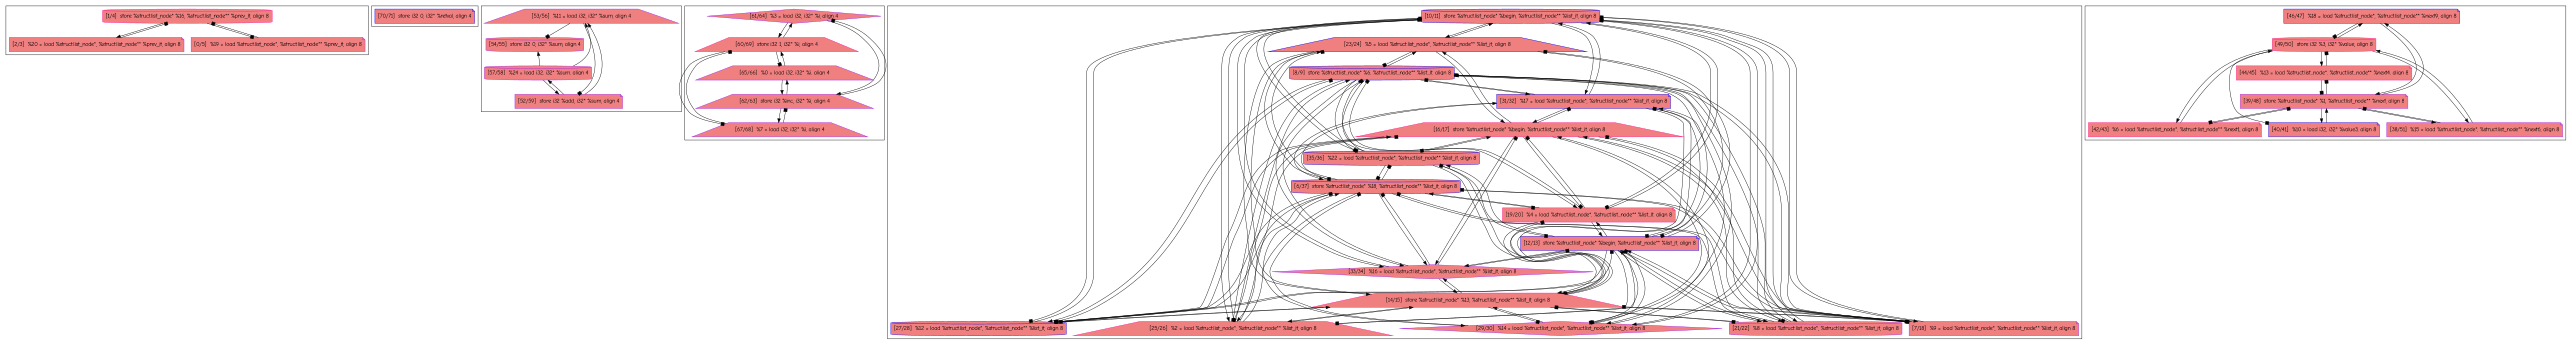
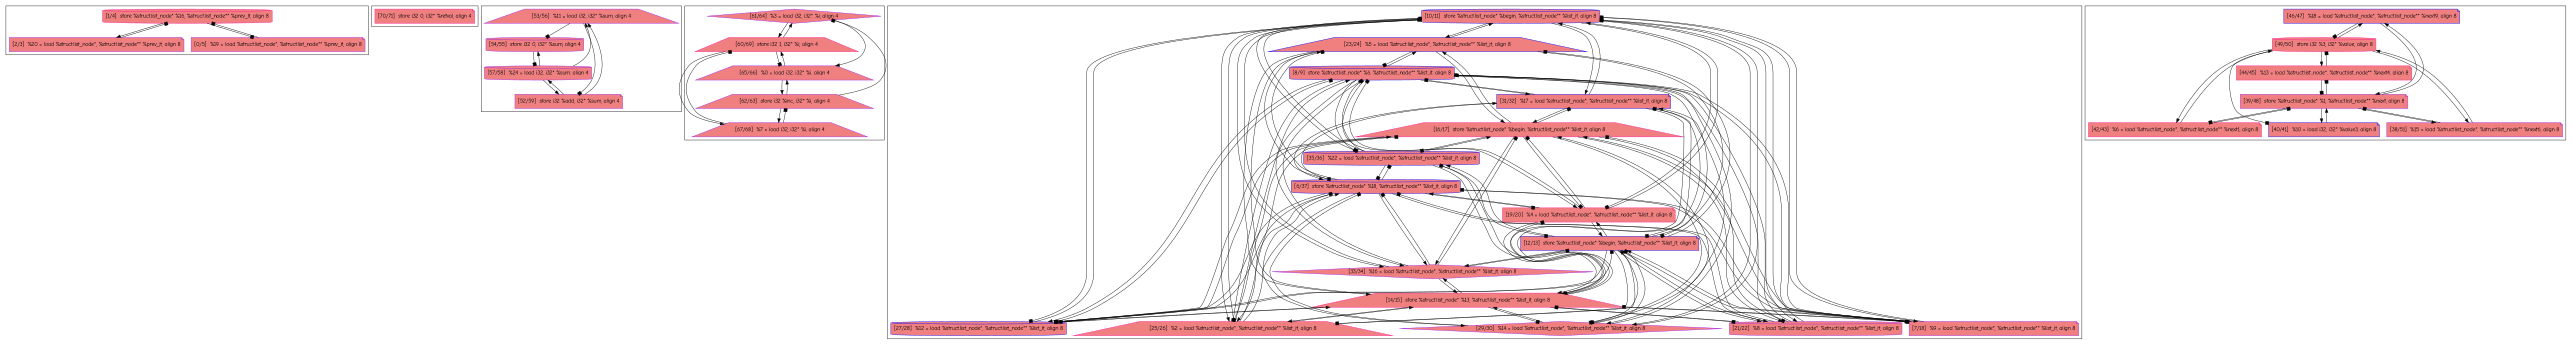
(425, 16) -> (425, 16)
(876, 55) -> (864, 42)
none -> (534, 57)
(679, 89) -> (679, 89)
